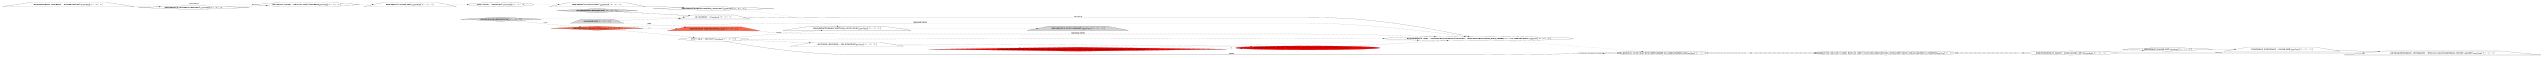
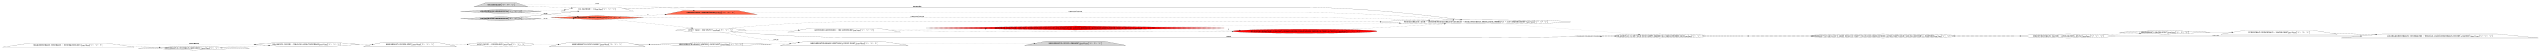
none -> (553, 19)
